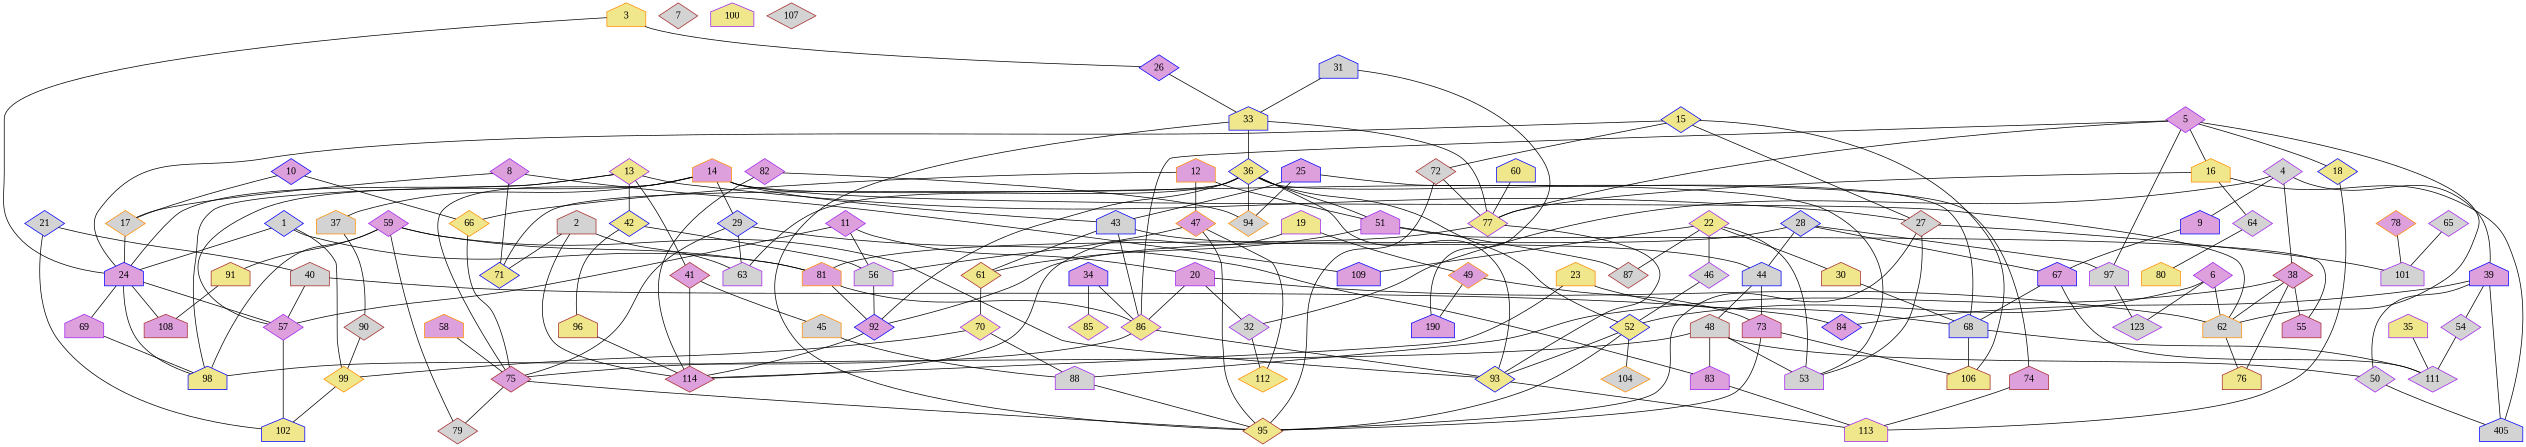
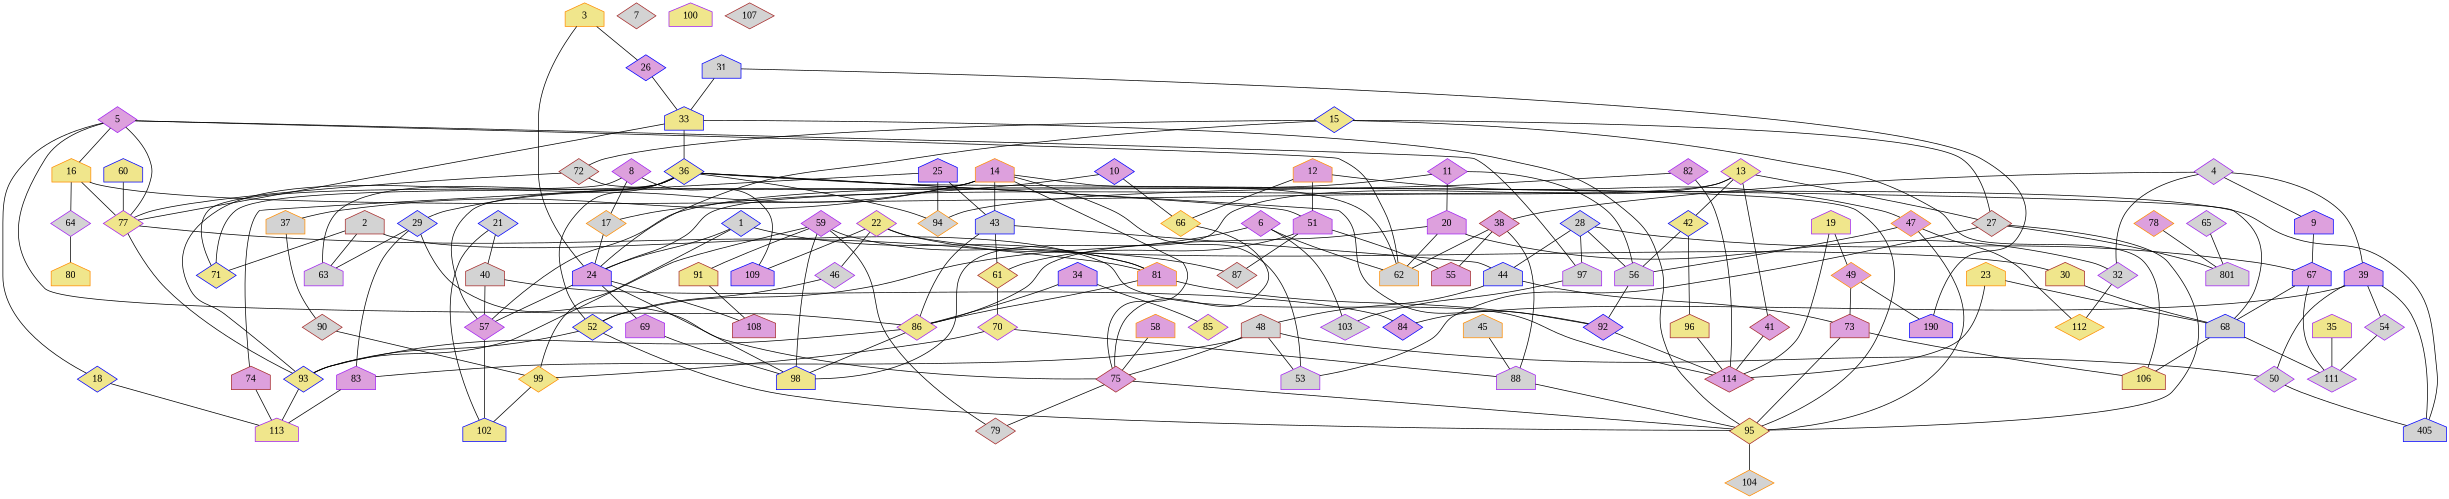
(1332, 243) -> (1606, 248)
(2402, 275) -> (2227, 275)
(1796, 277) -> none
(753, 303) -> none
(2137, 327) -> (1345, 327)
(1628, 351) -> (1749, 457)
(2242, 379) -> none
